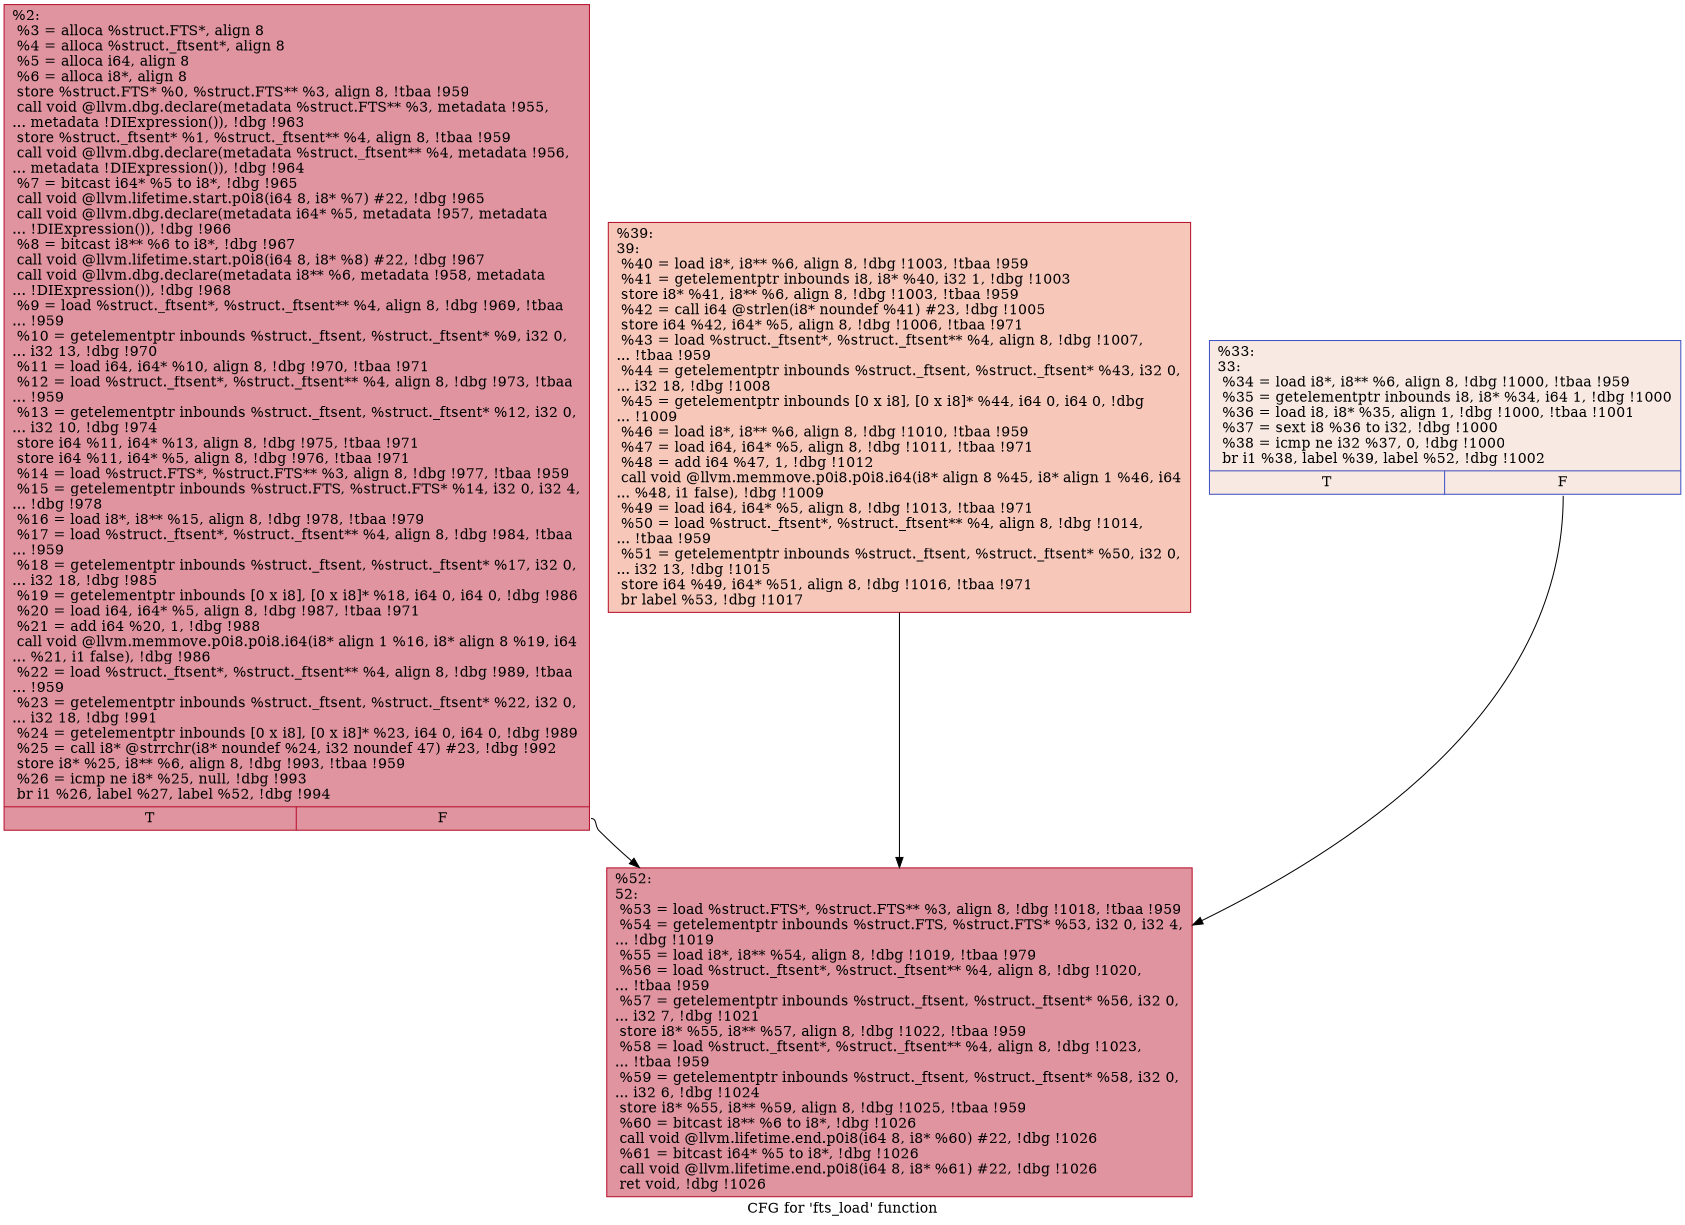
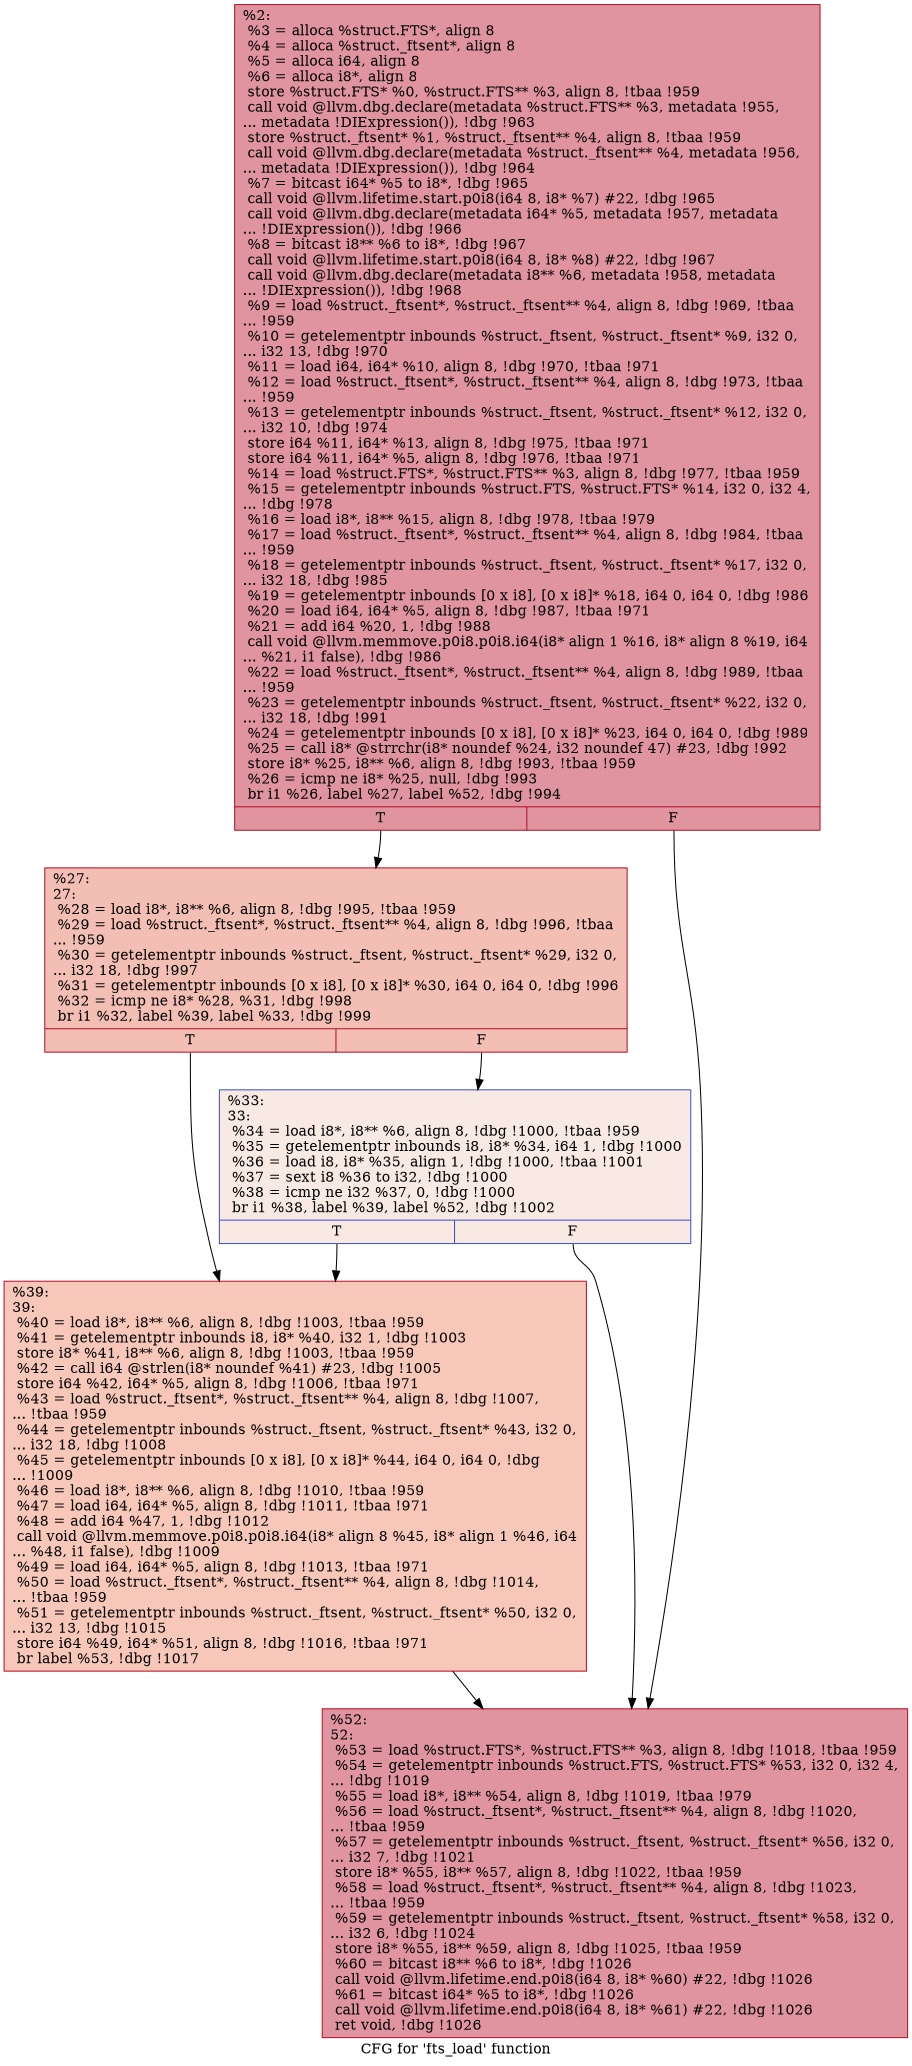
none -> (336, 960)
none -> (337, 1257)
